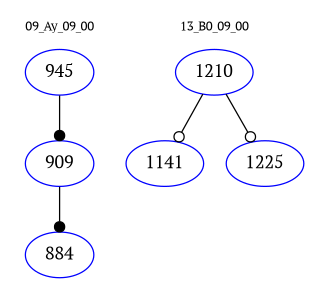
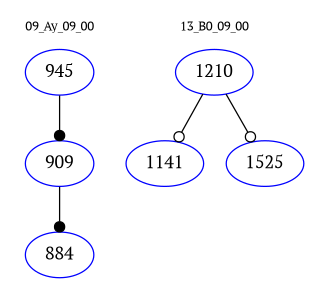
(265, 164) -> (265, 164)
